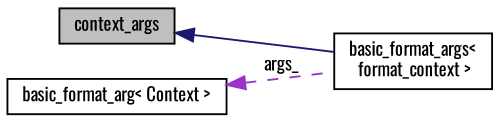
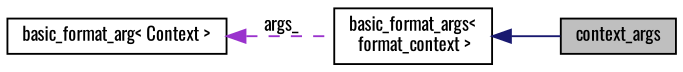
(264, 44) -> (536, 36)
